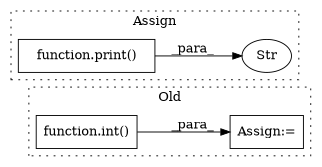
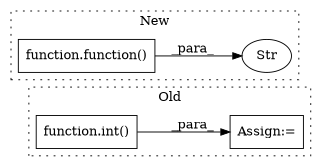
(155, 22) -> (155, 22)
(87, 56) -> (87, 56)
